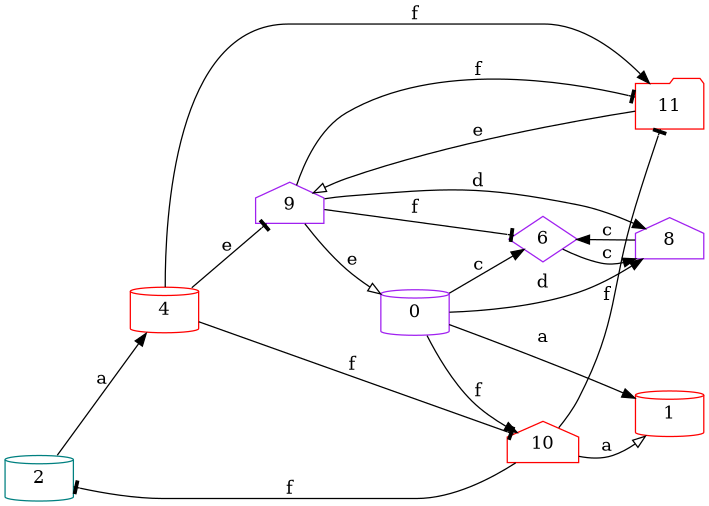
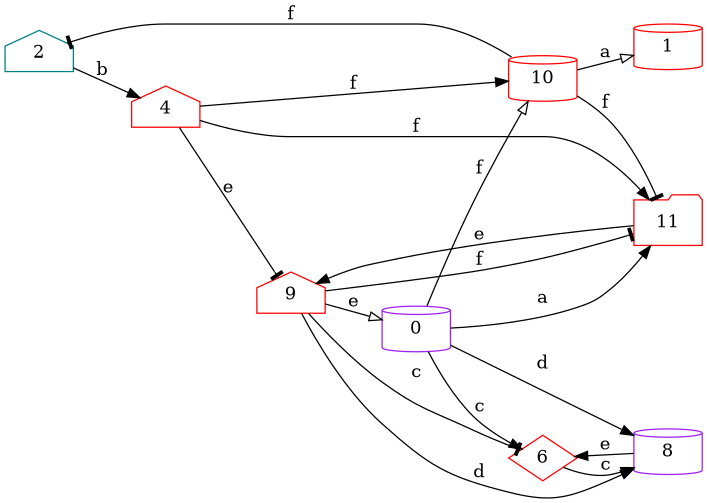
(478, 142) -> (480, 245)
(290, 205) -> (291, 295)
(415, 208) -> (416, 373)
(607, 231) -> (605, 445)
(543, 239) -> (543, 458)
(670, 240) -> (668, 452)
(164, 310) -> (166, 109)
(537, 358) -> (556, 313)
(353, 377) -> (348, 94)
(102, 379) -> (102, 70)
(460, 387) -> (471, 208)
(543, 444) -> (543, 78)
(39, 478) -> (39, 53)
